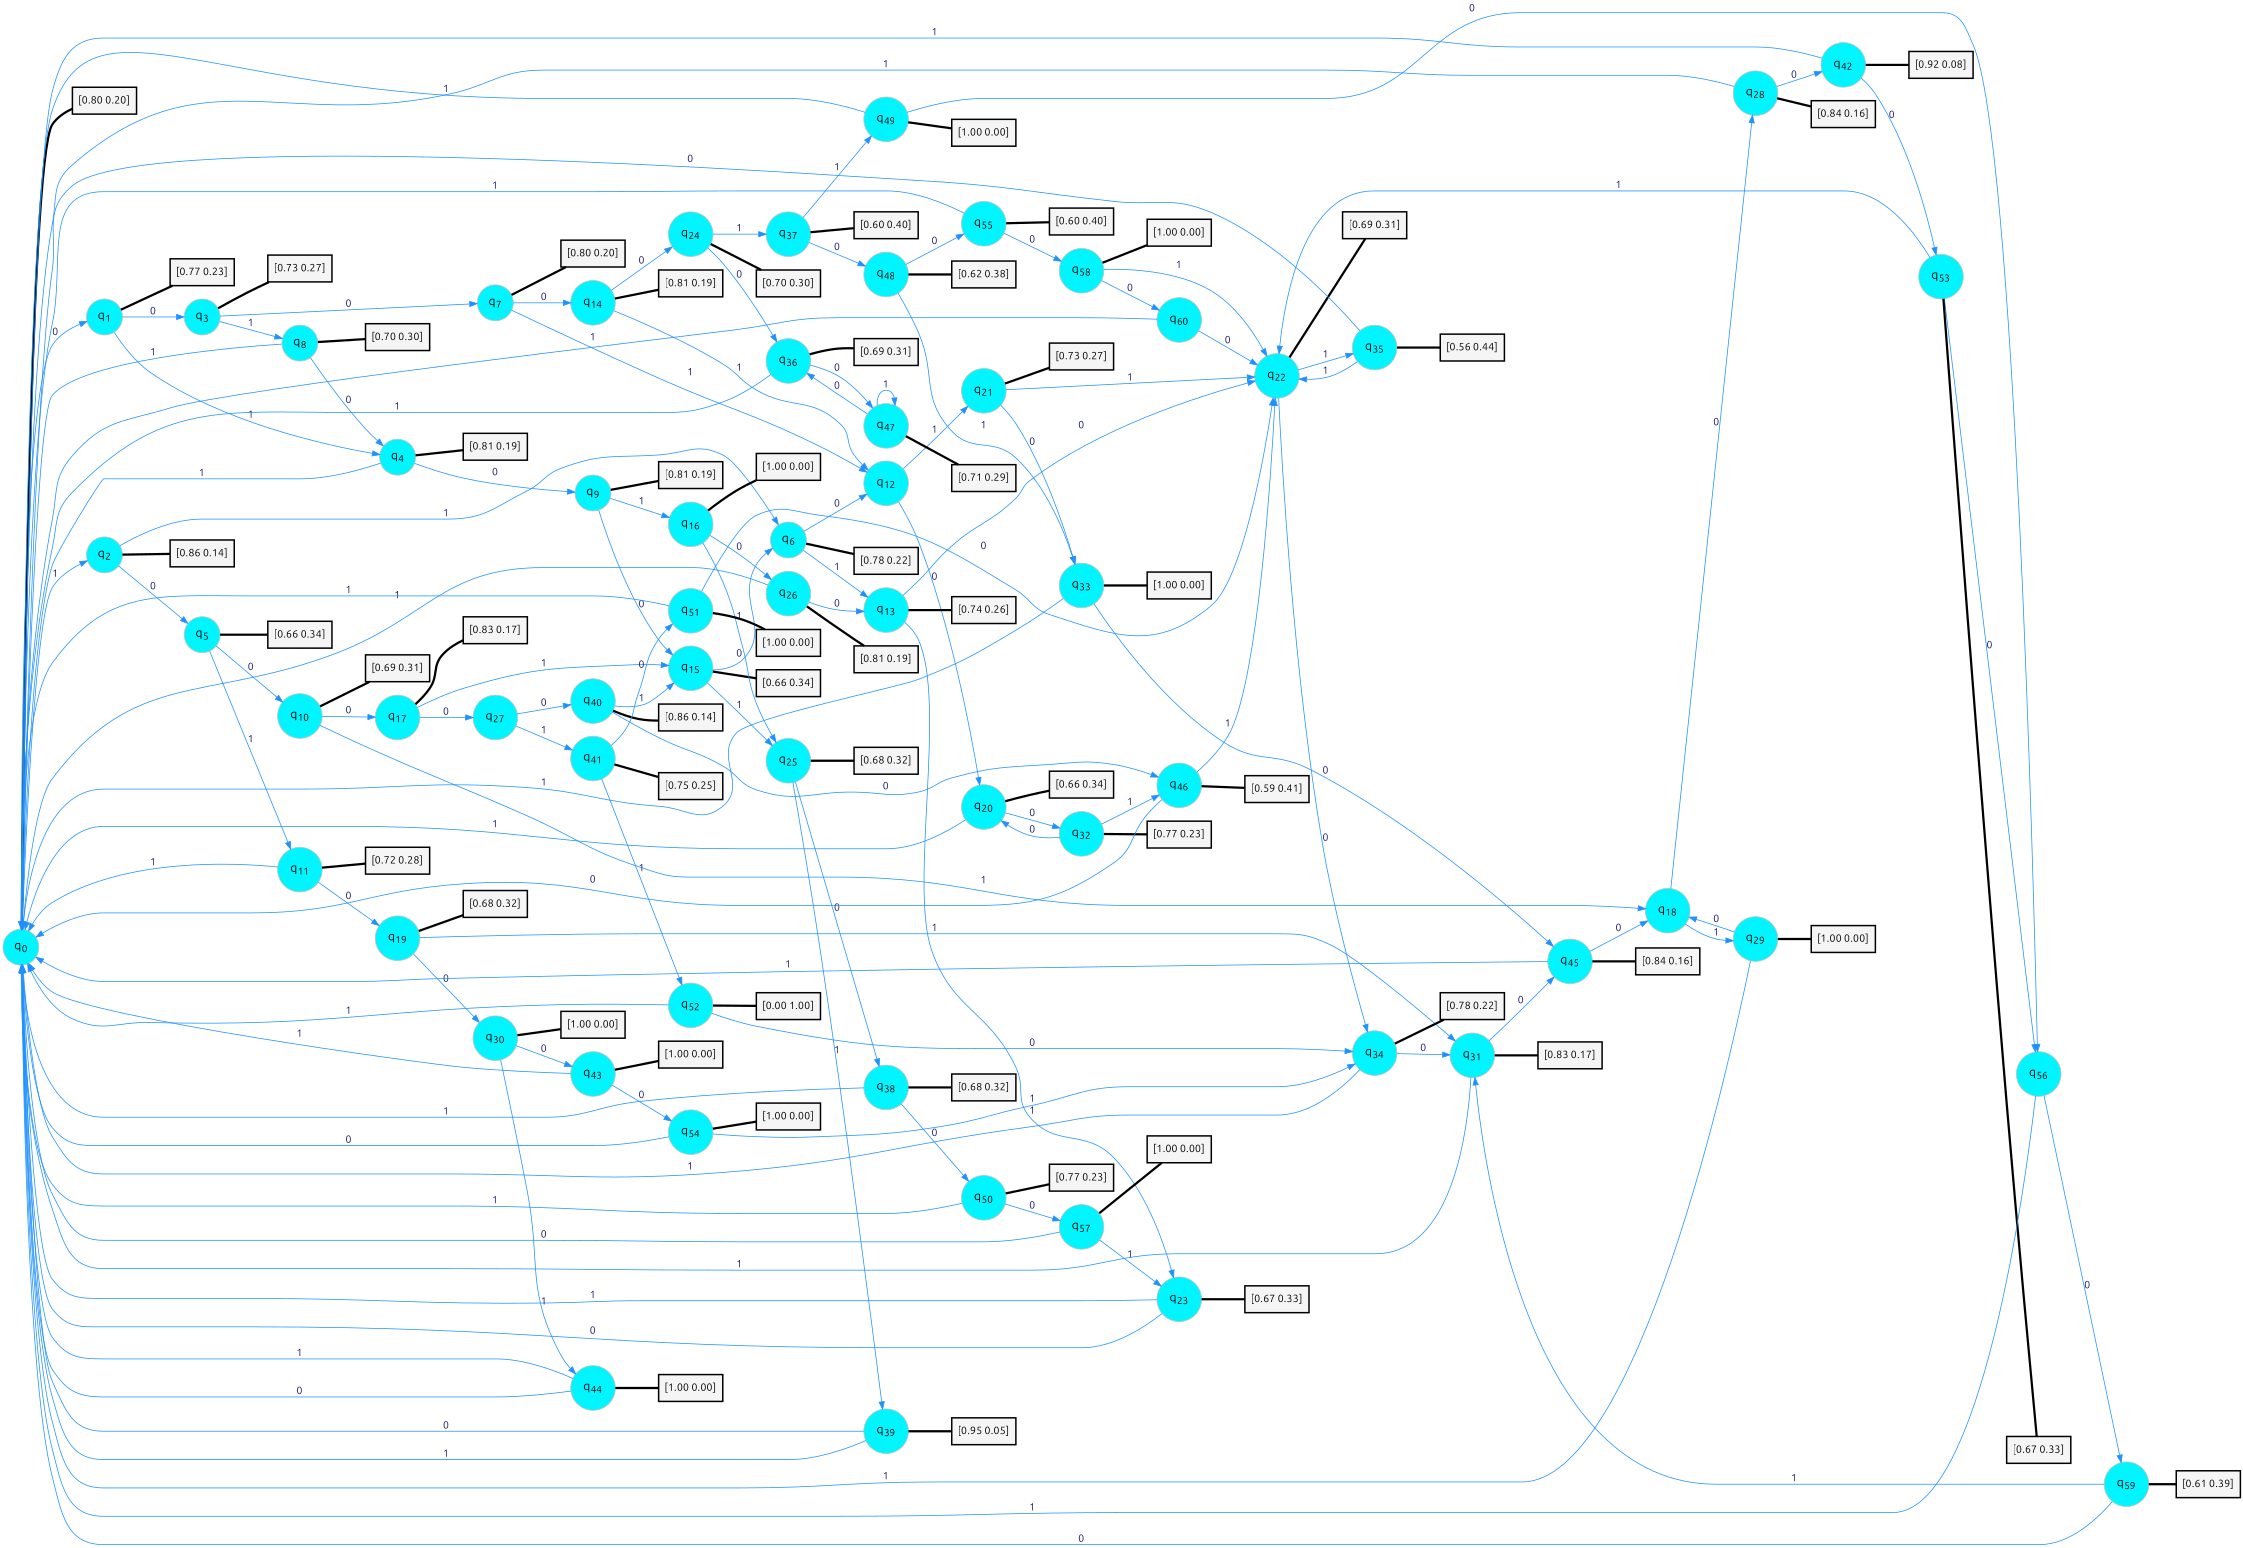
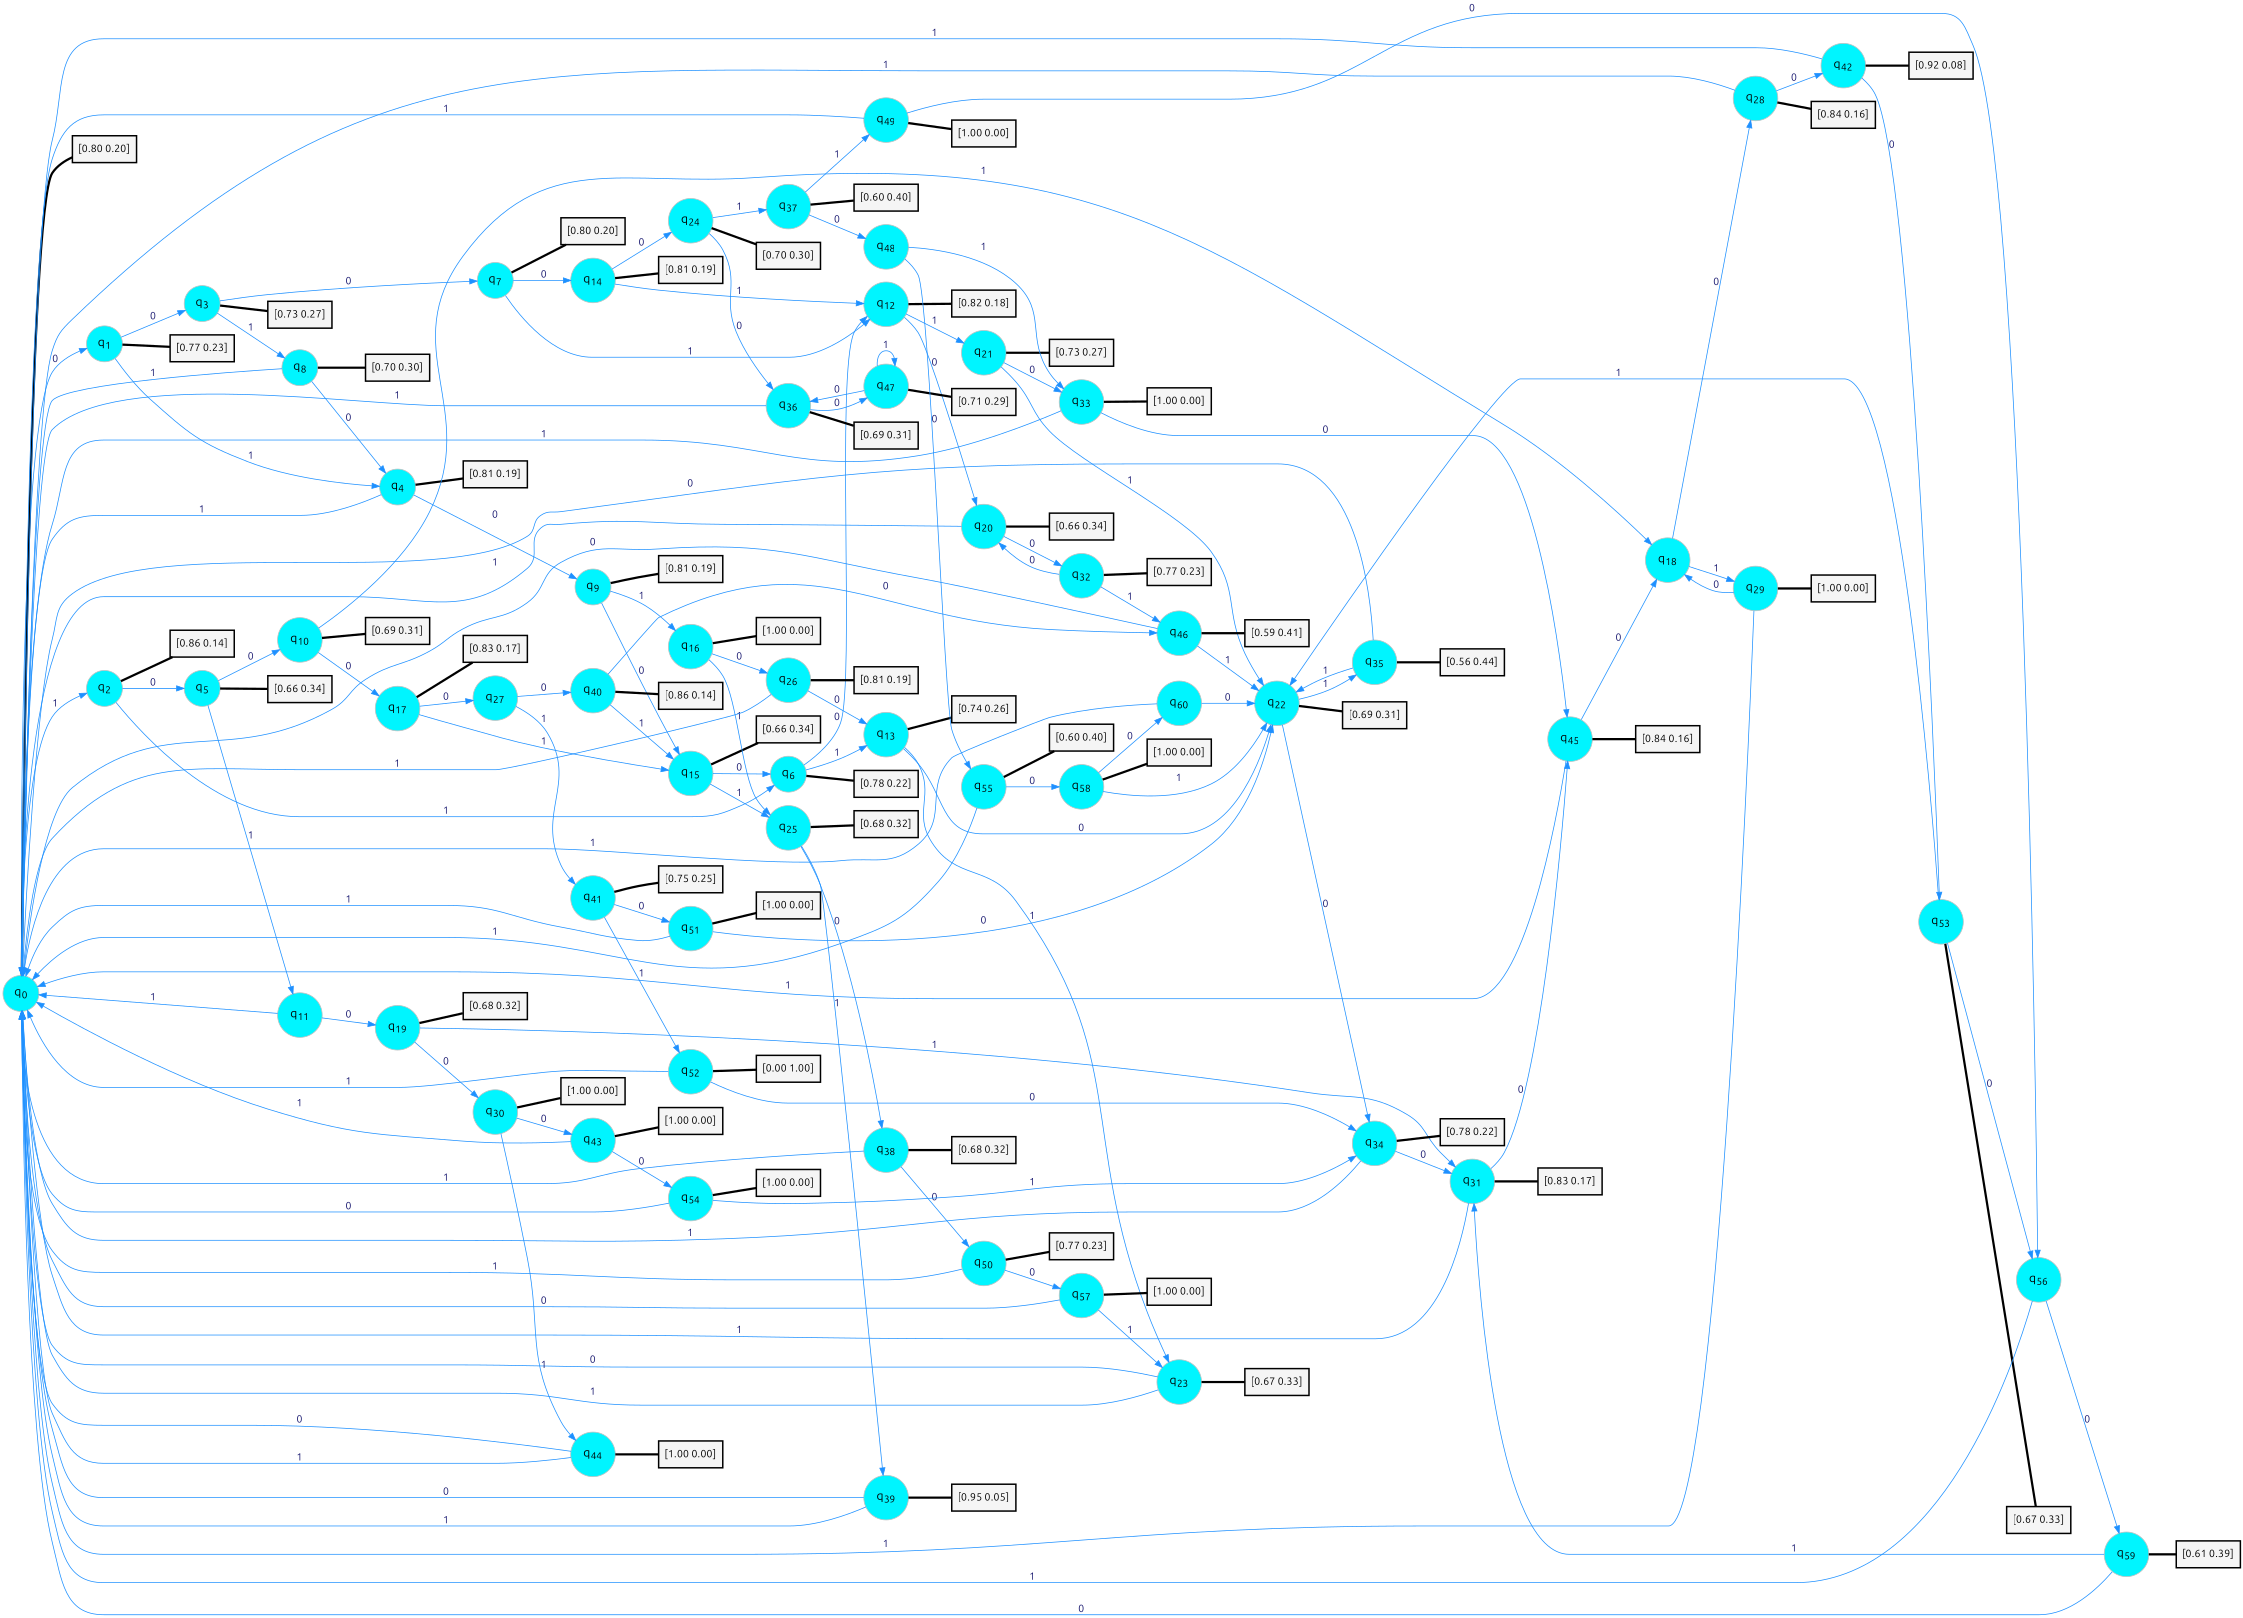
(984, 274) -> none
none -> (984, 304)
(398, 861) -> none
